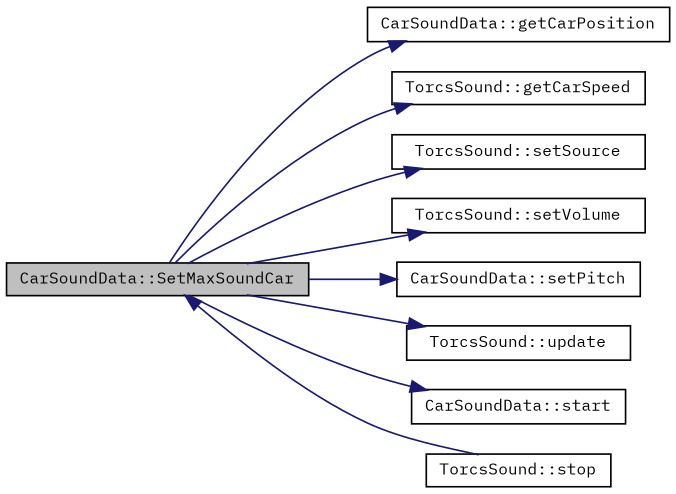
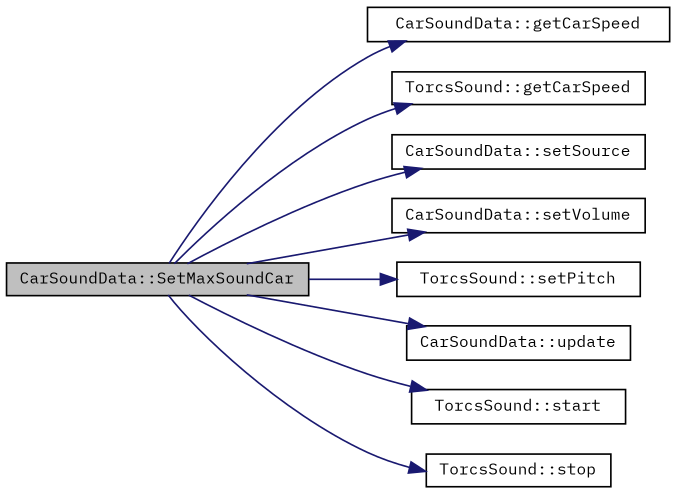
(519, 24) -> (519, 24)
(519, 152) -> (519, 152)
(519, 216) -> (519, 216)
(519, 279) -> (519, 279)
(519, 343) -> (519, 343)
(327, 402) -> (278, 397)
(519, 407) -> (519, 407)
